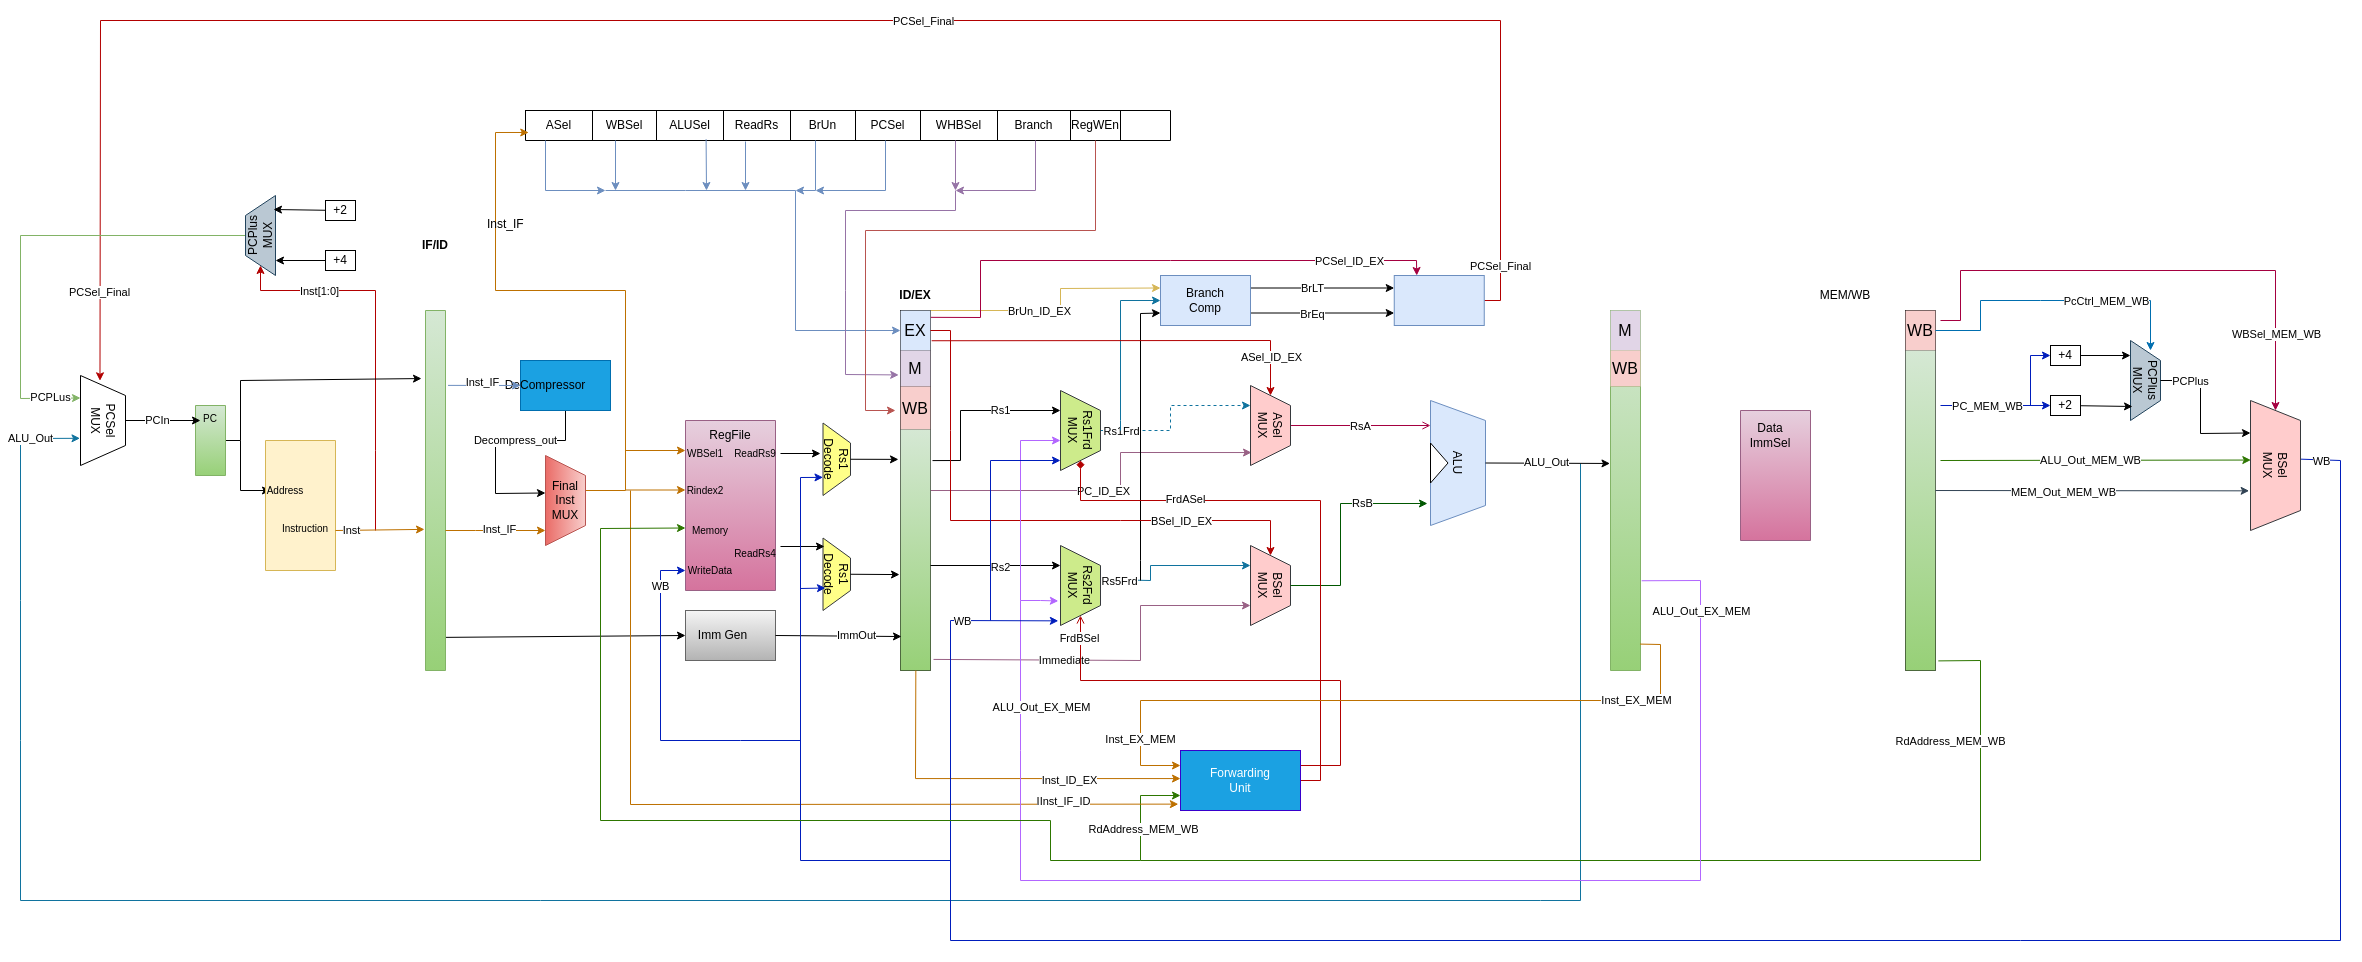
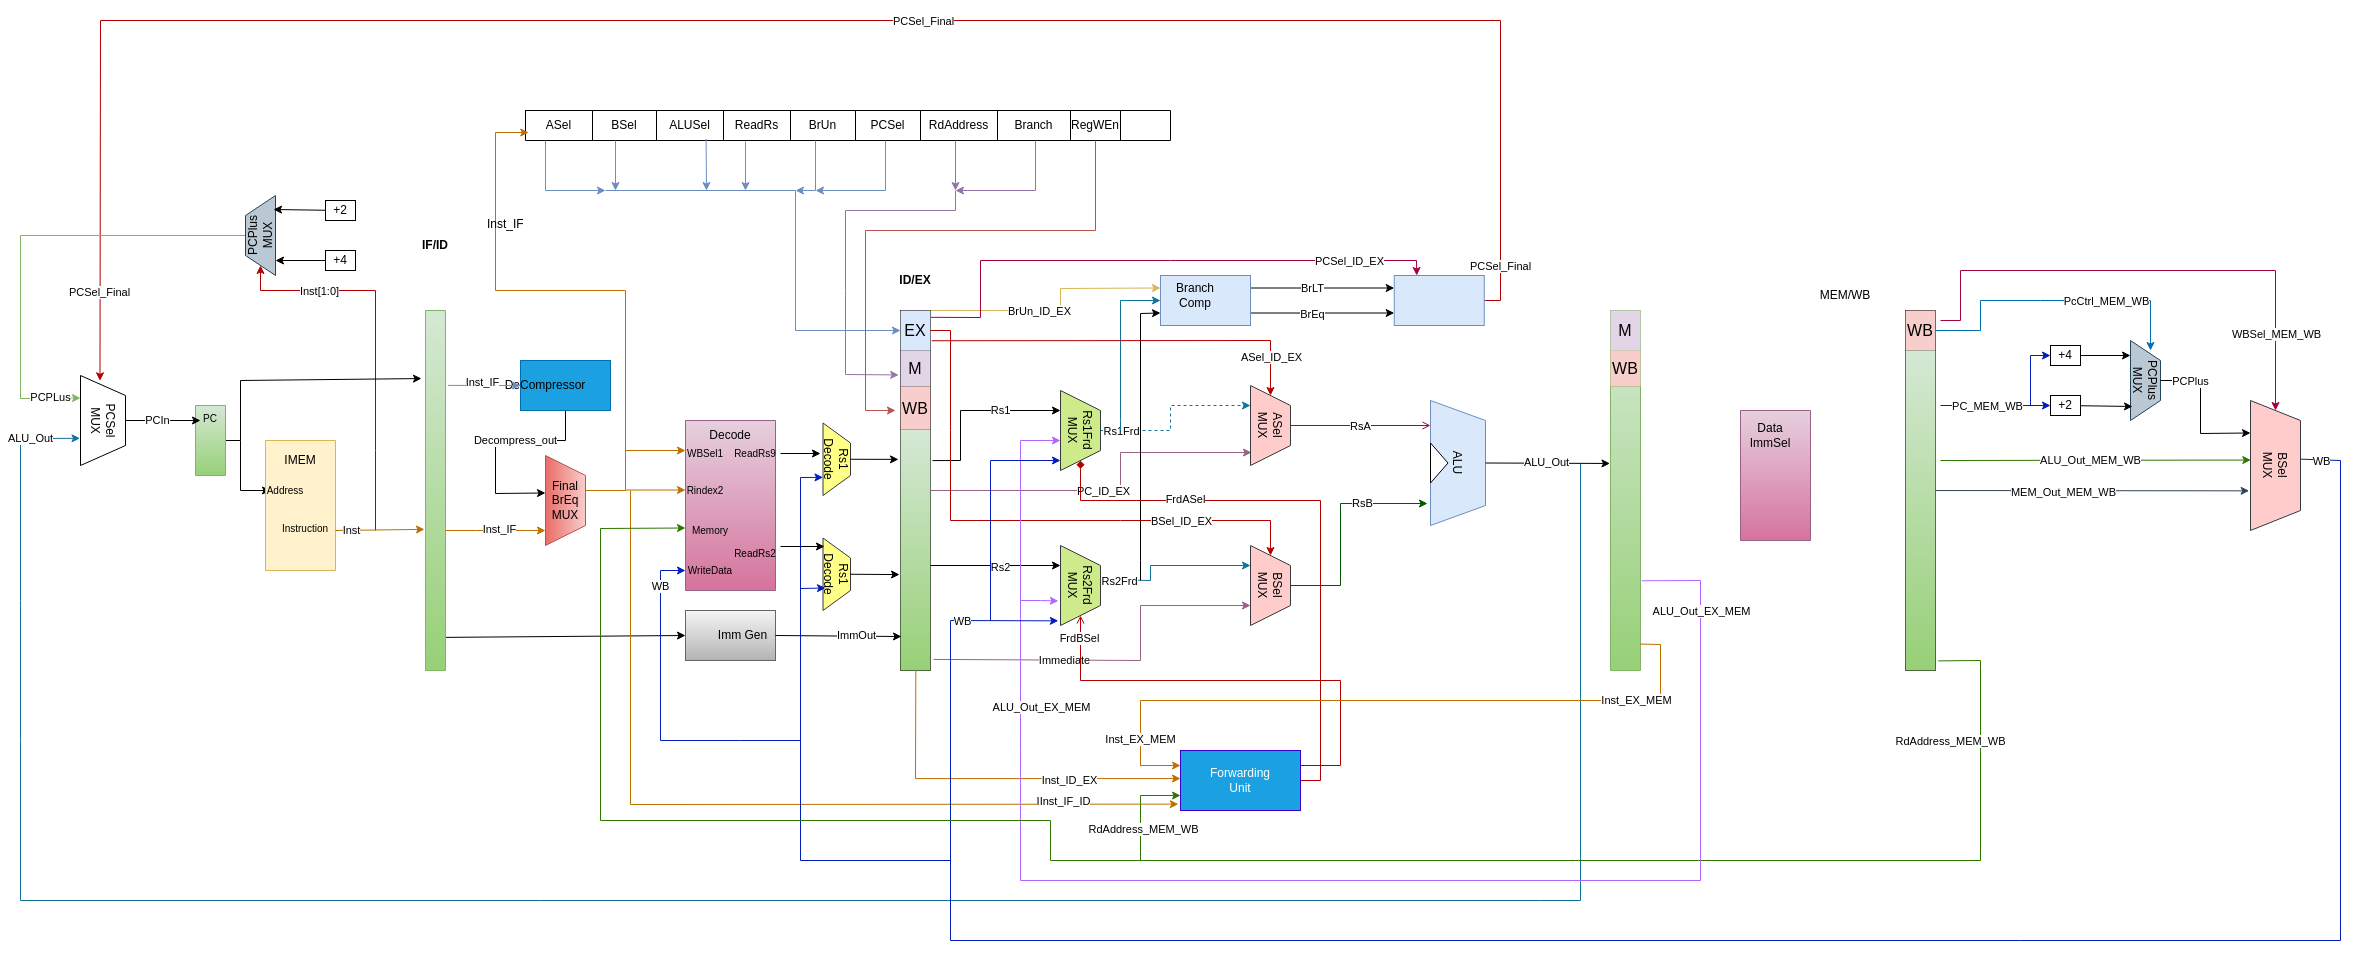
(625, 126) -> (625, 126)
(959, 126) -> (959, 126)
(916, 296) -> (916, 281)
(1206, 301) -> (1196, 296)
(731, 436) -> (731, 436)
none -> (301, 461)
(566, 501) -> (566, 501)
(756, 554) -> (756, 554)
(1120, 582) -> (1120, 582)
(723, 636) -> (743, 636)
